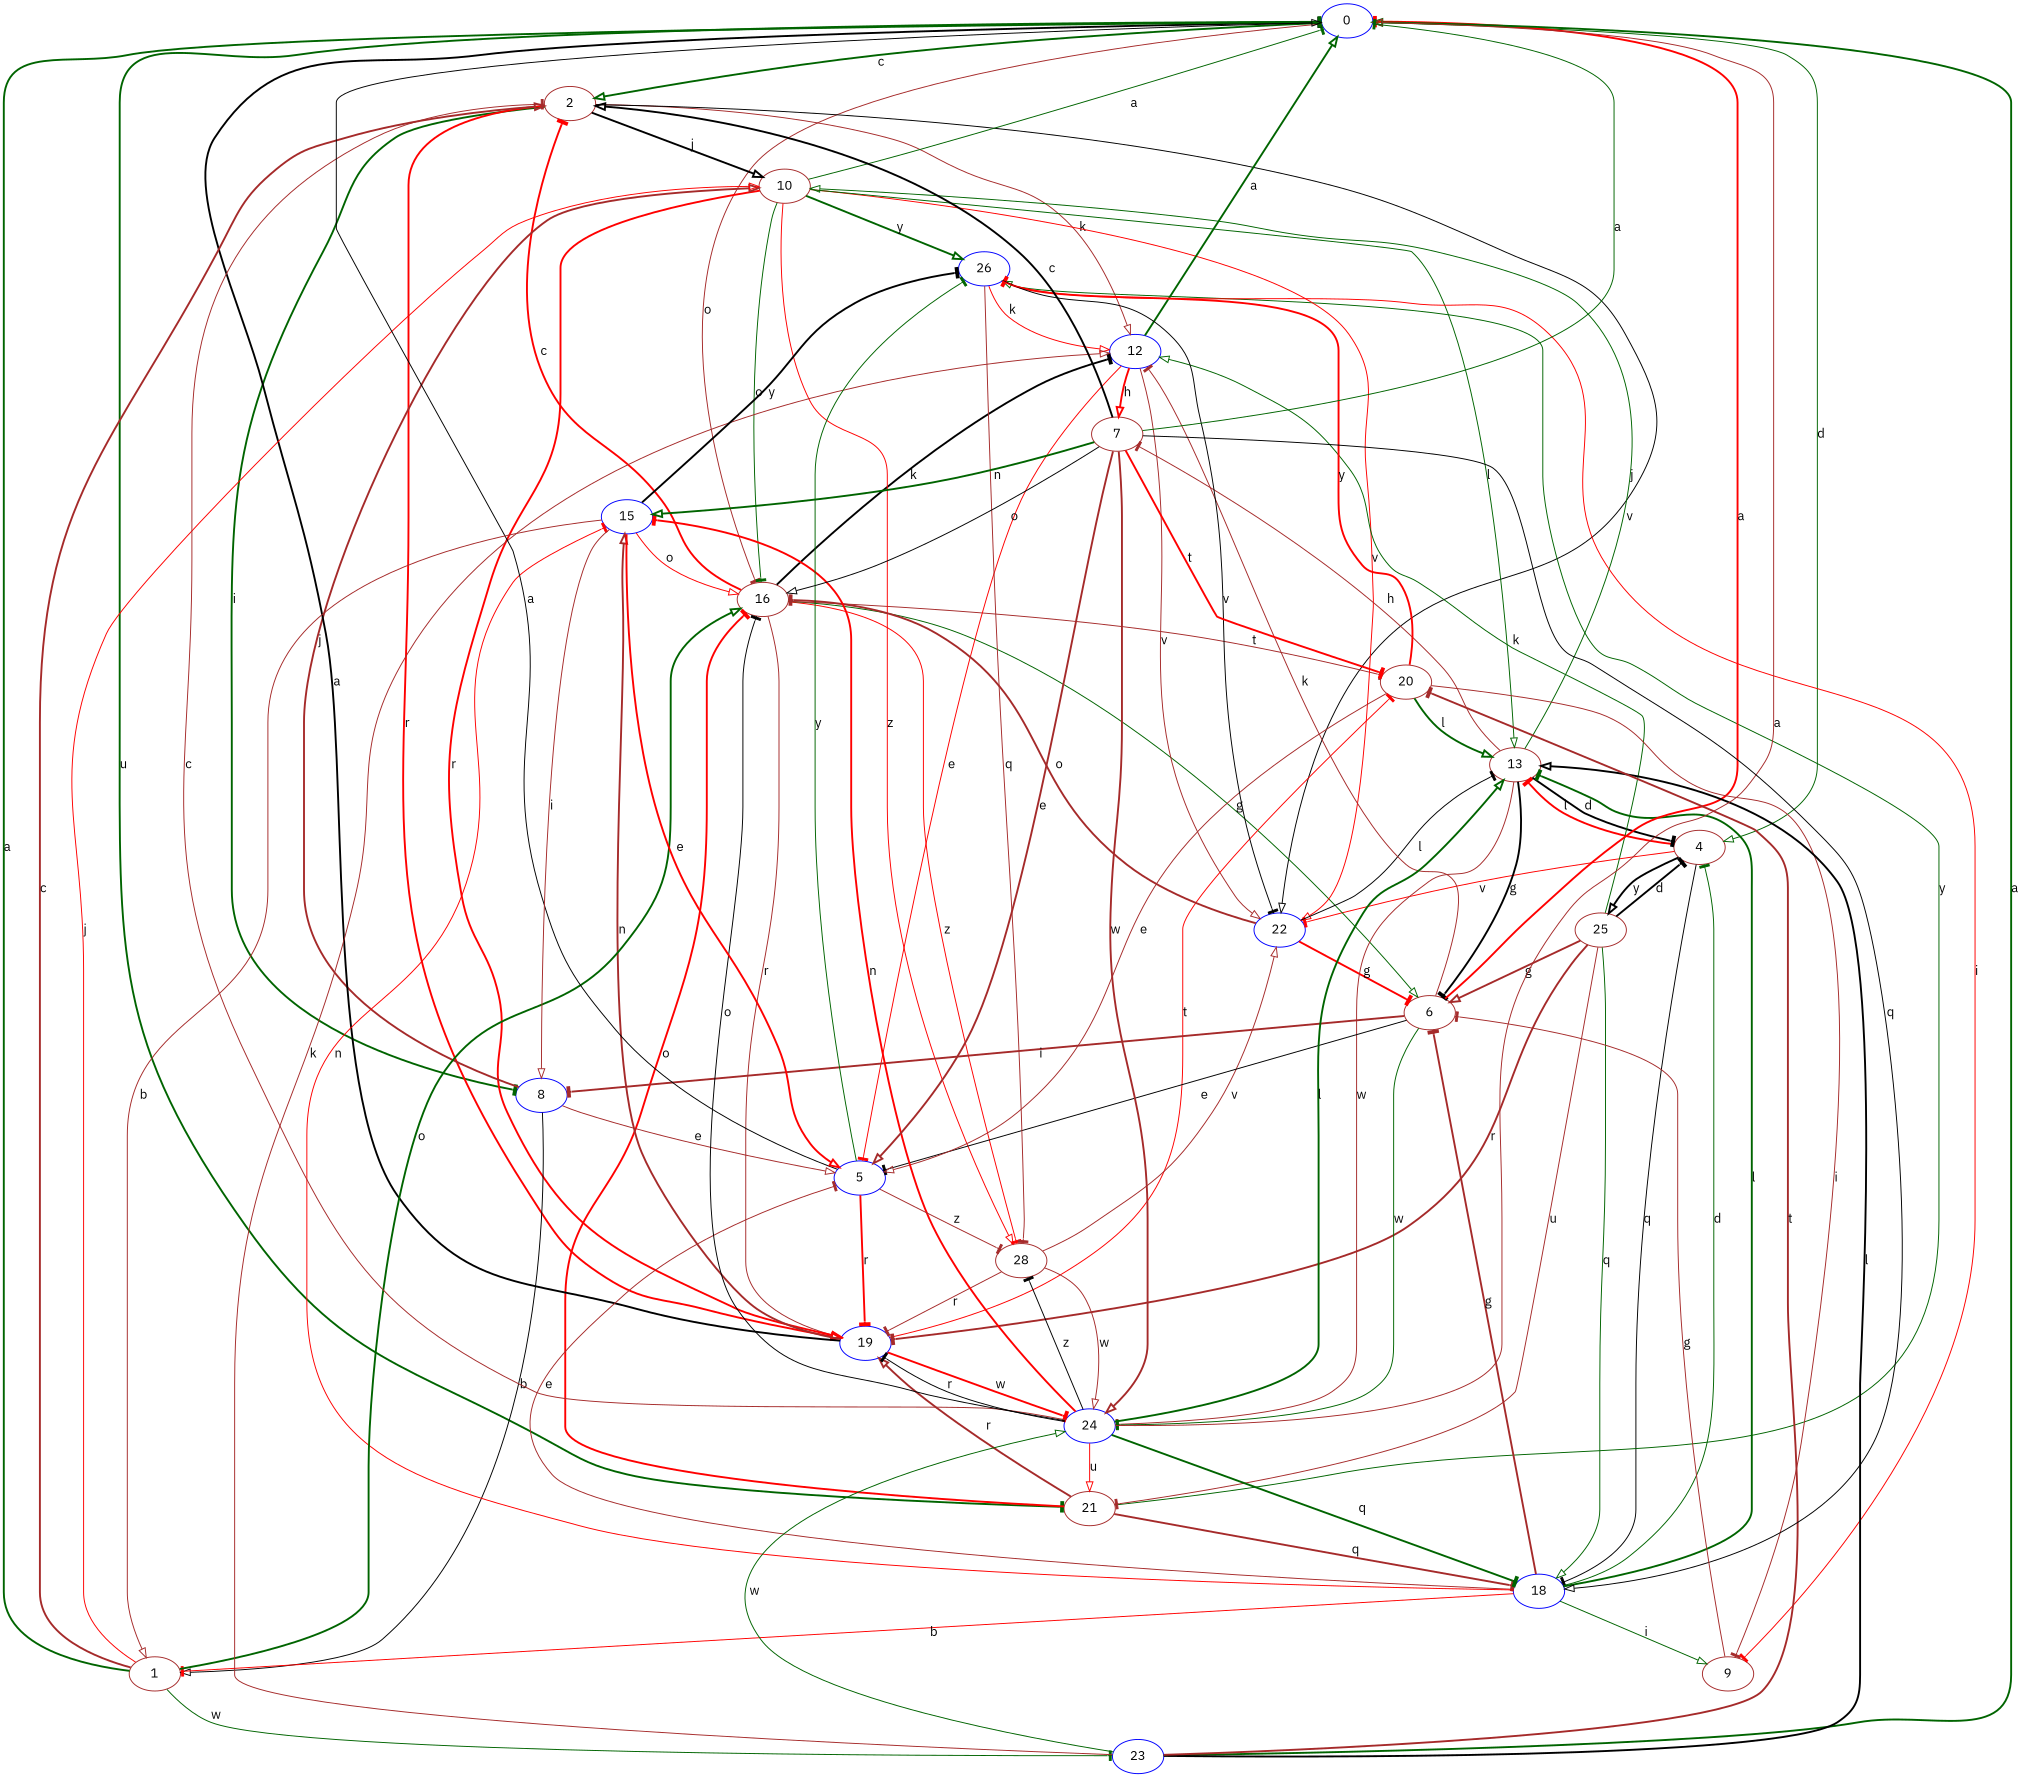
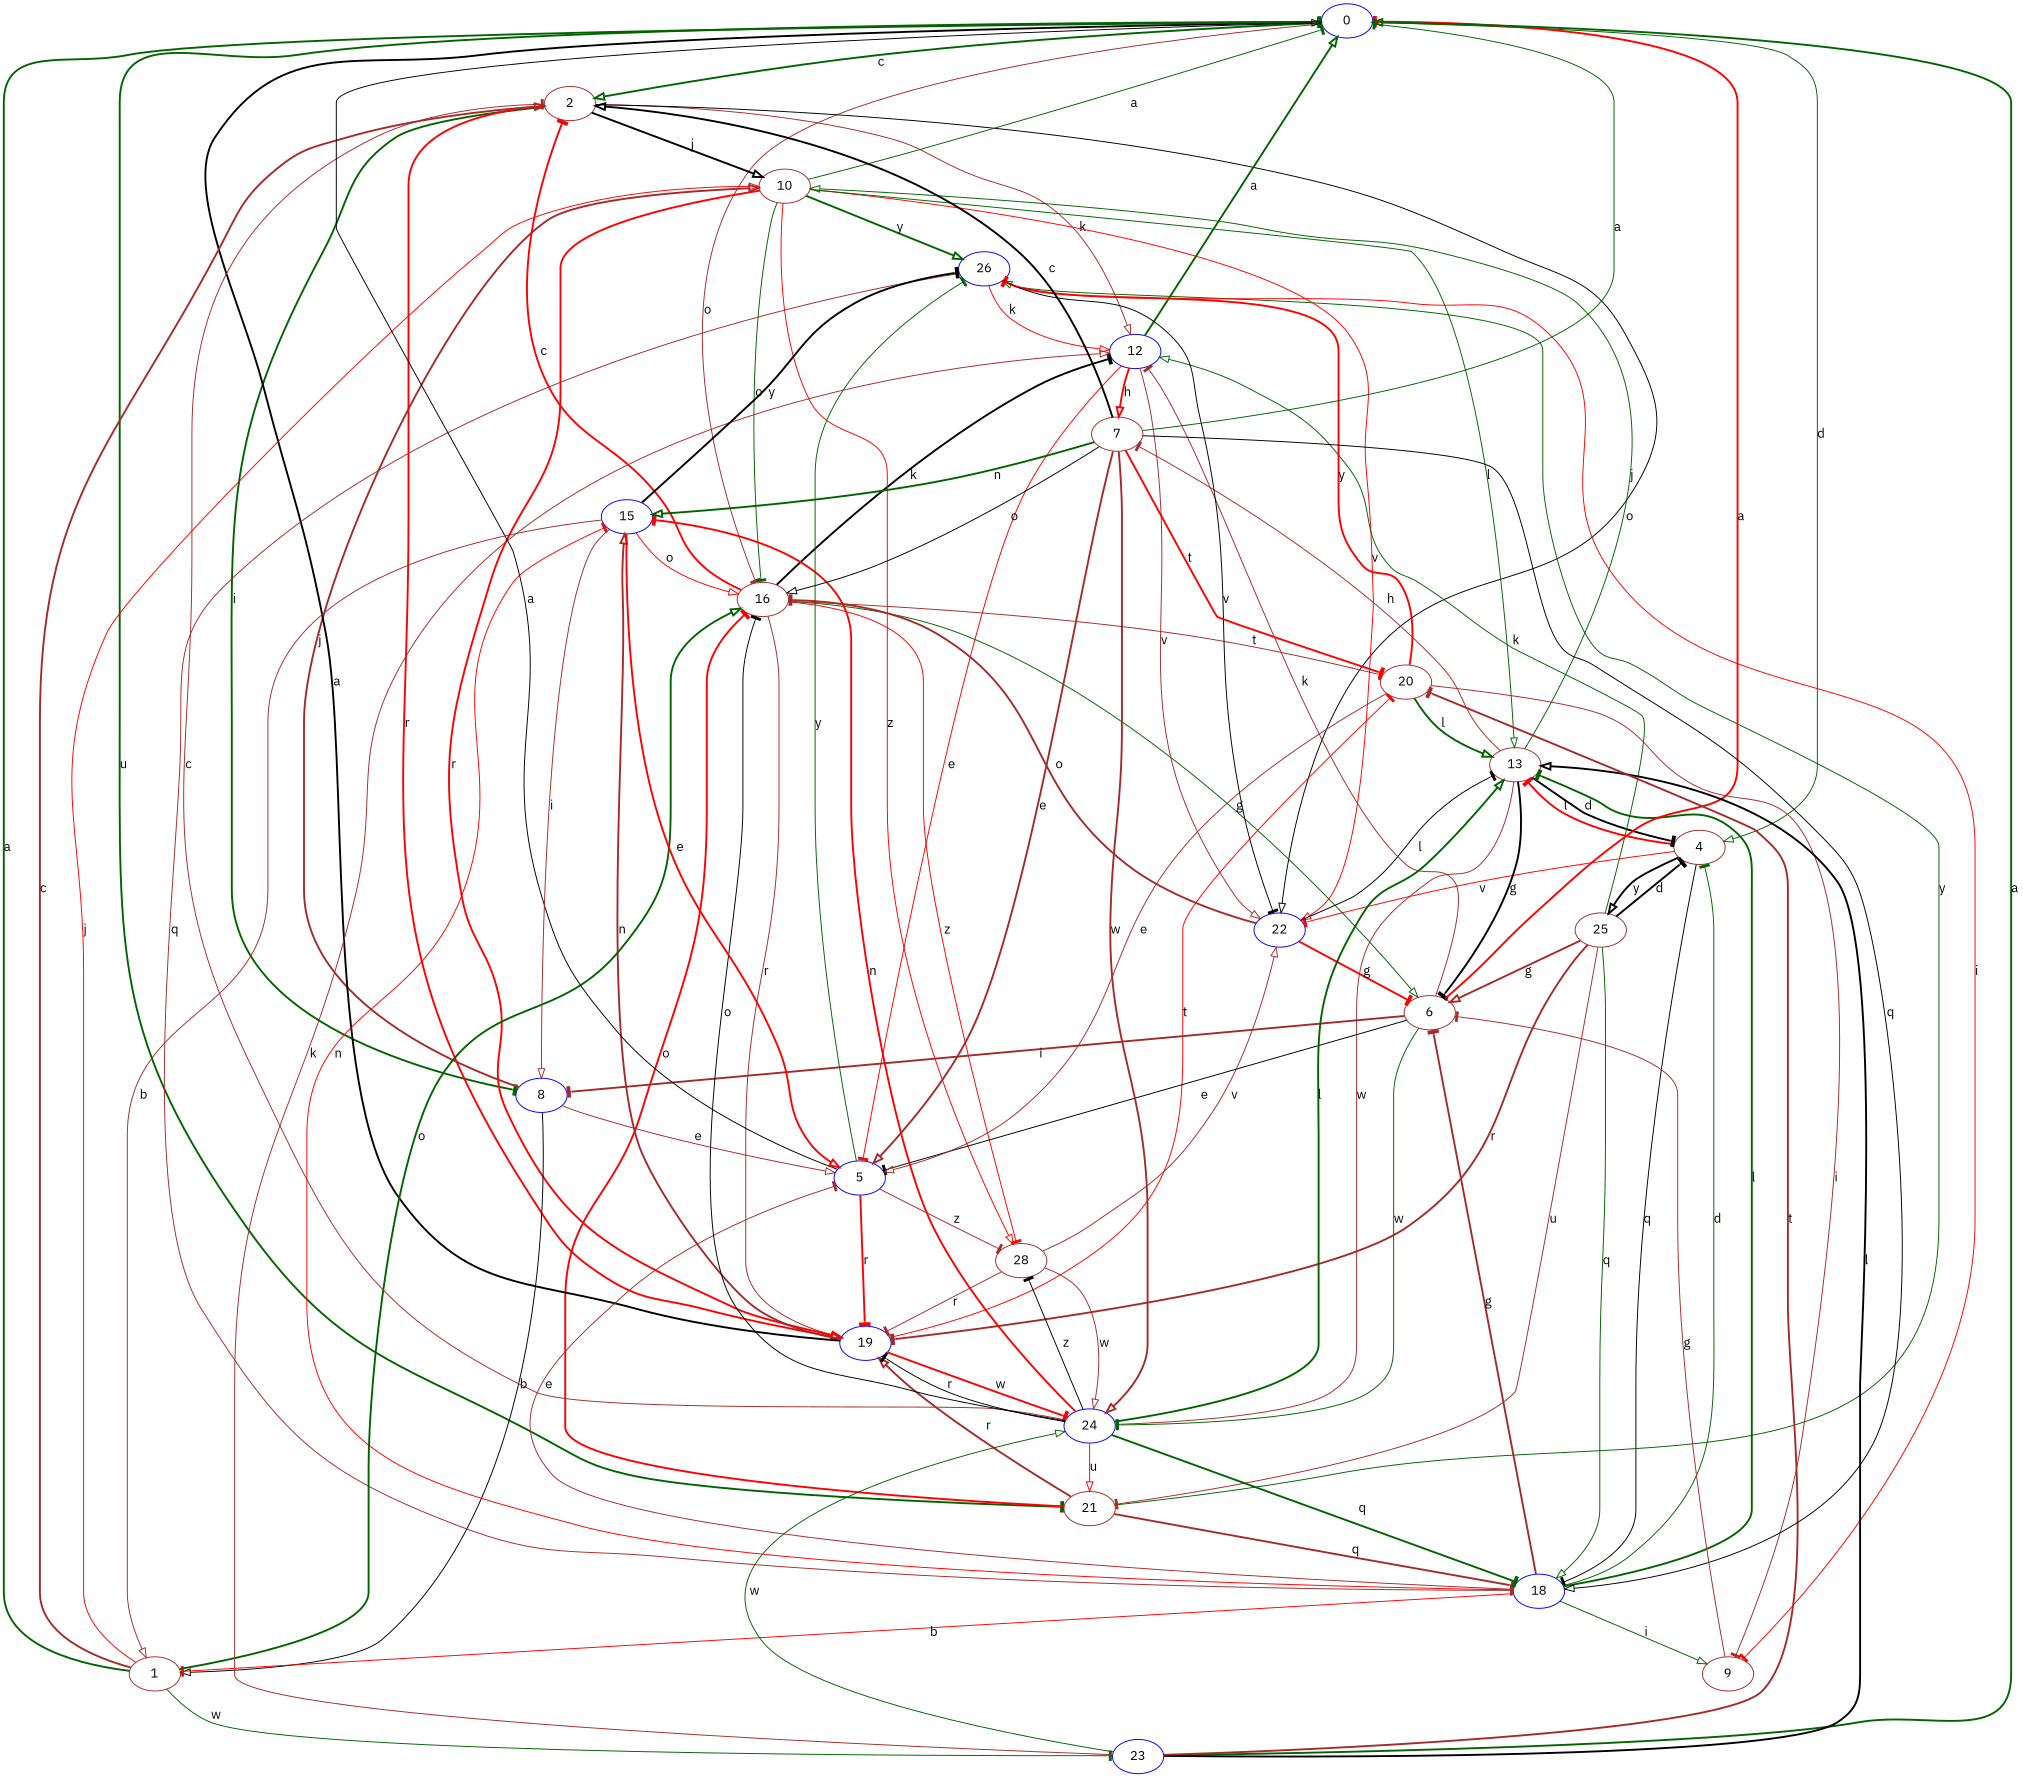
(1630, 517) -> (1630, 517)
(1774, 726) -> none
(1003, 762) -> (177, 1238)
